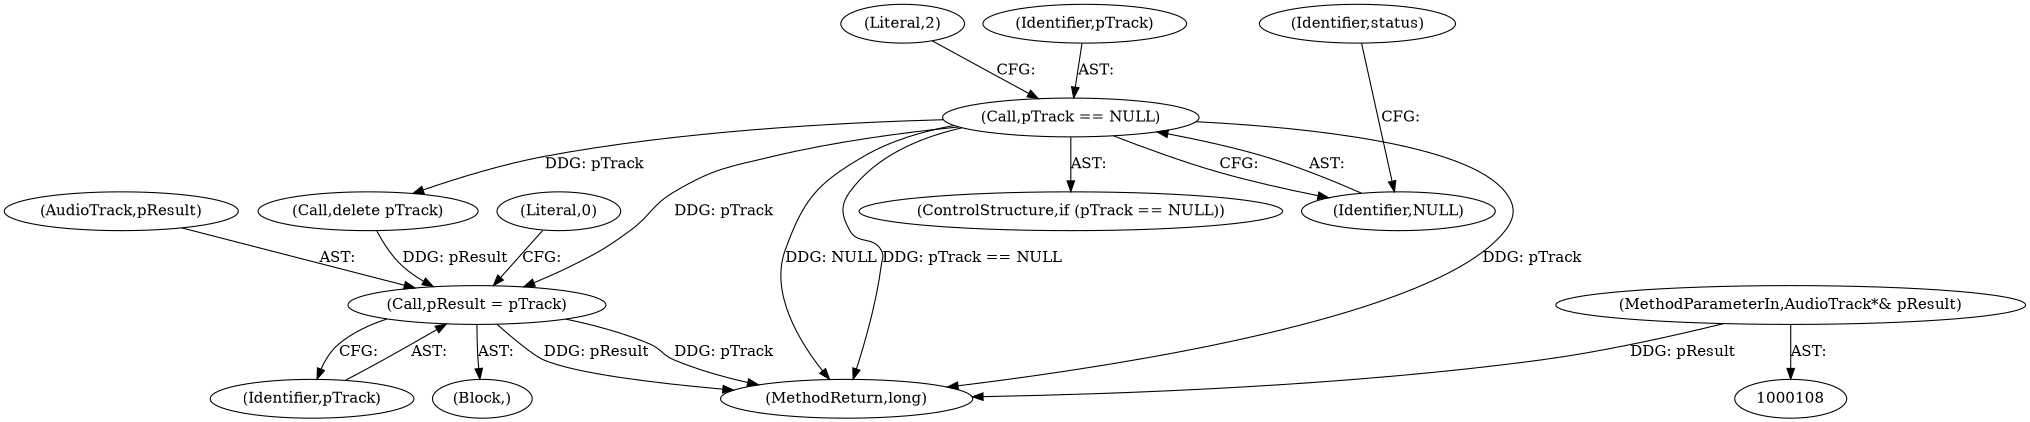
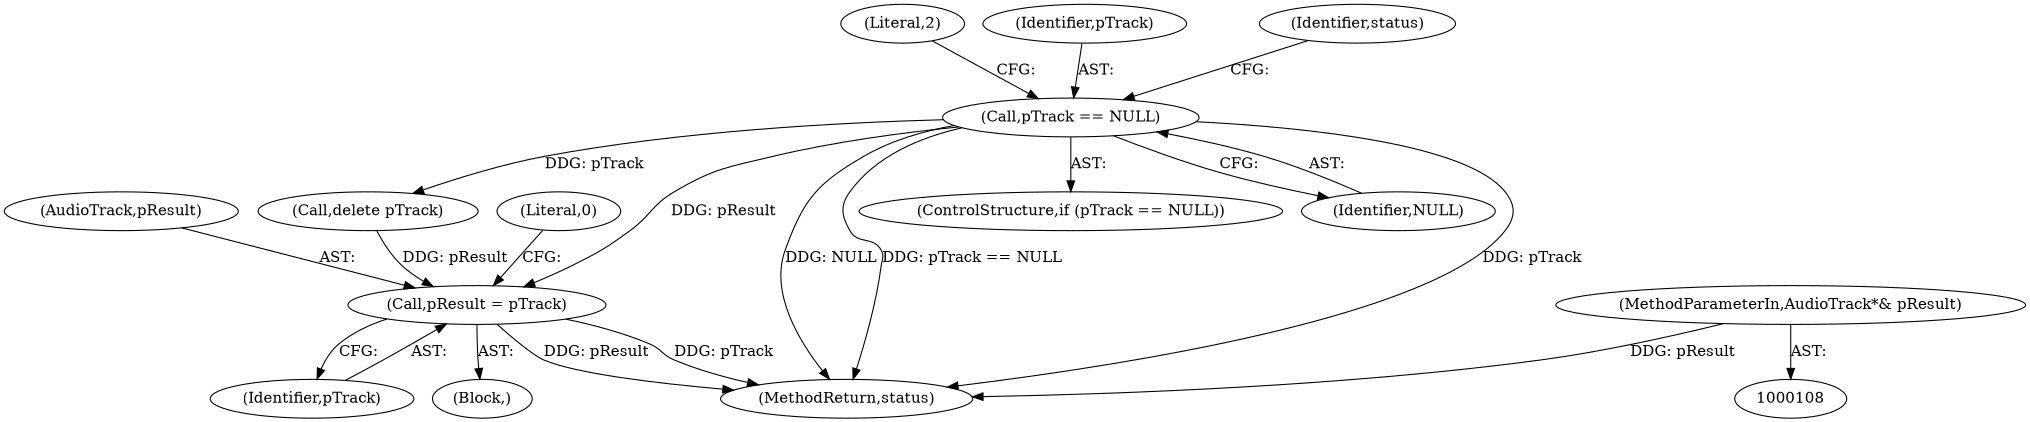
(1377, 112) -> (1221, 68)
(724, 211) -> (724, 211)
(847, 399) -> (847, 399)
